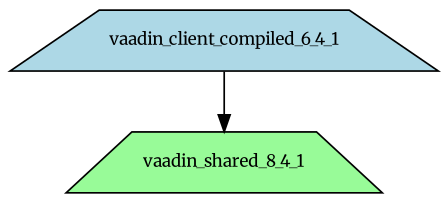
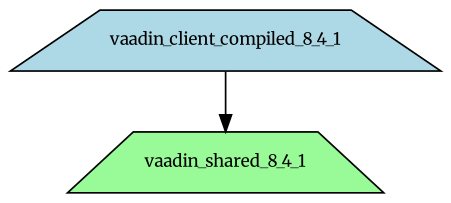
(224, 41) -> (226, 41)
